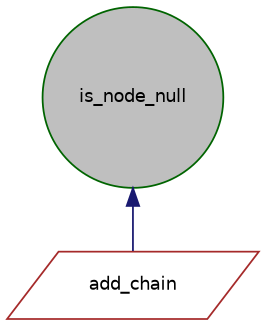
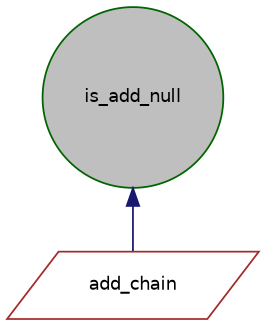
(133, 97) -> (133, 97)
